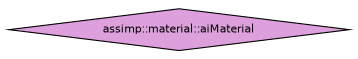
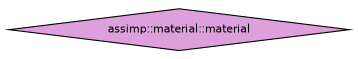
(179, 30) -> (179, 30)
